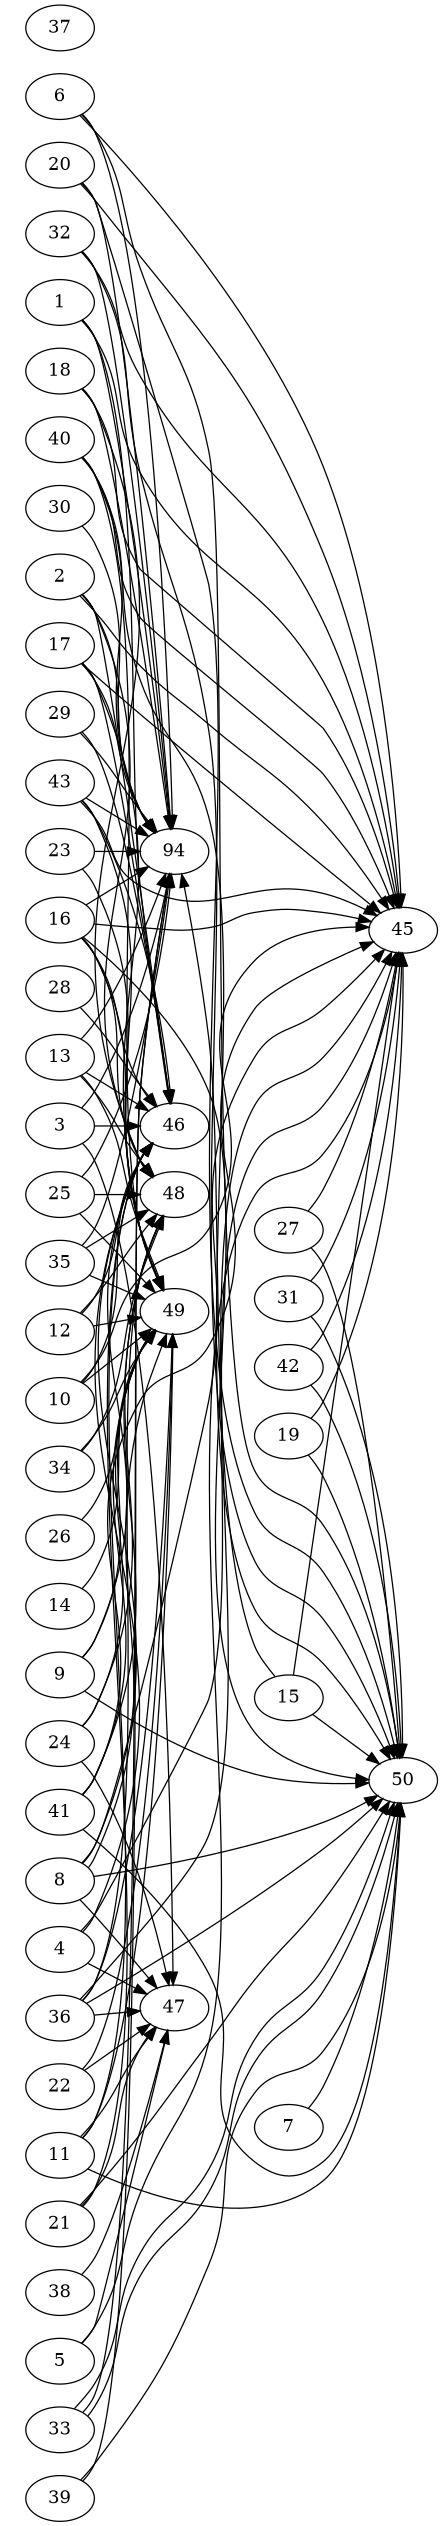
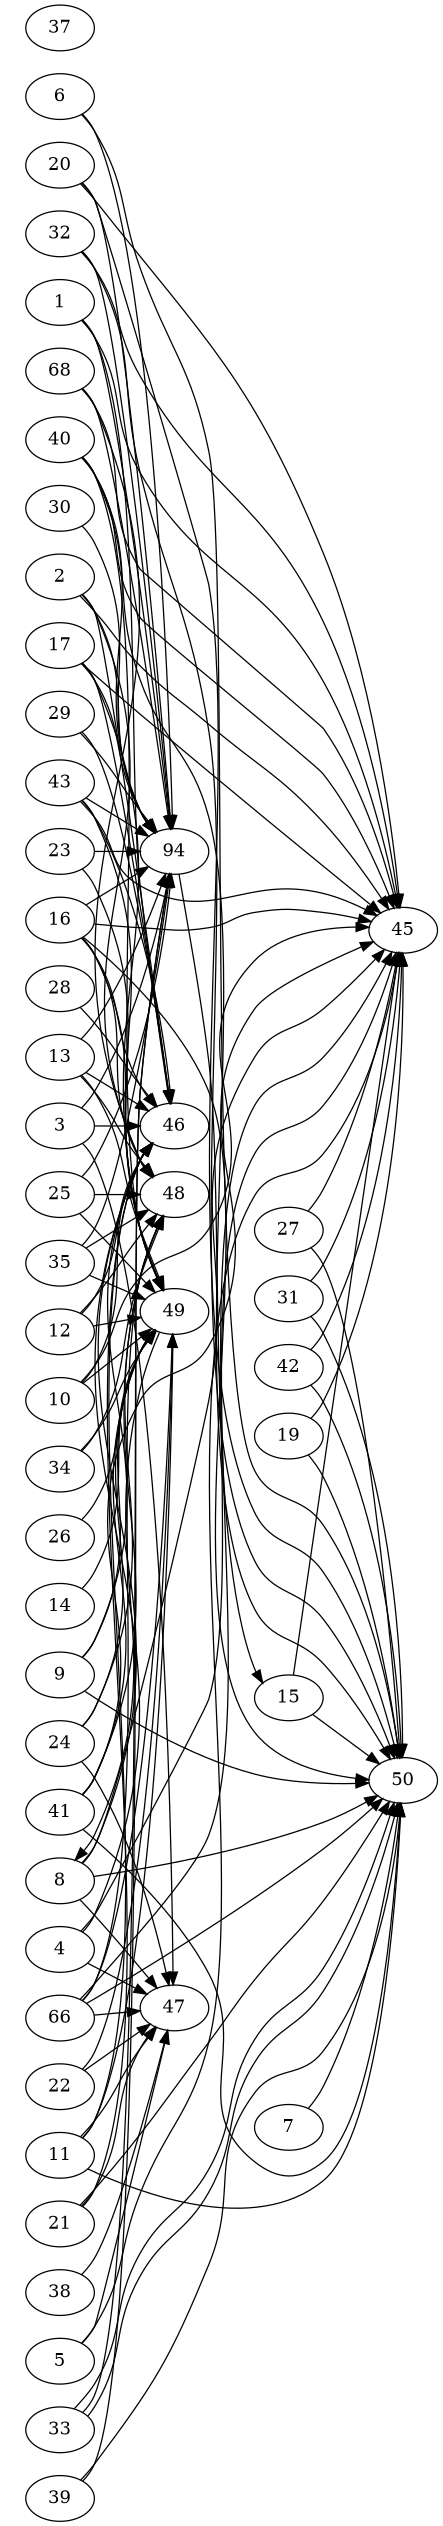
(60, 371) -> (60, 371)
(324, 470) -> none
(218, 1285) -> (217, 1273)
(129, 1608) -> (130, 1594)
(60, 2018) -> (60, 2018)
